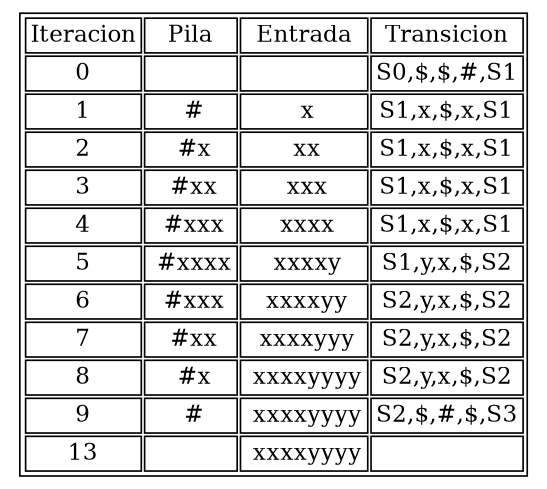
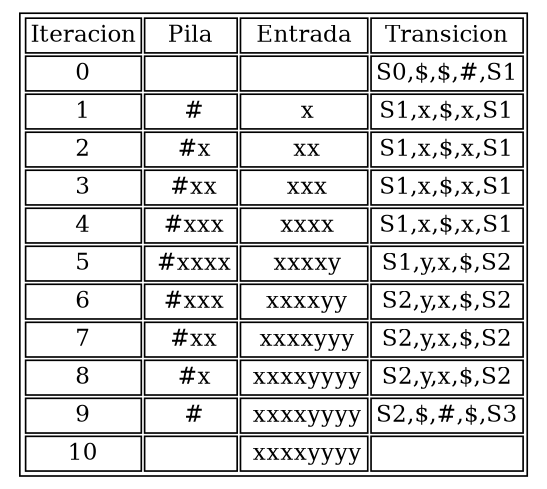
(83, 453) -> (83, 453)
